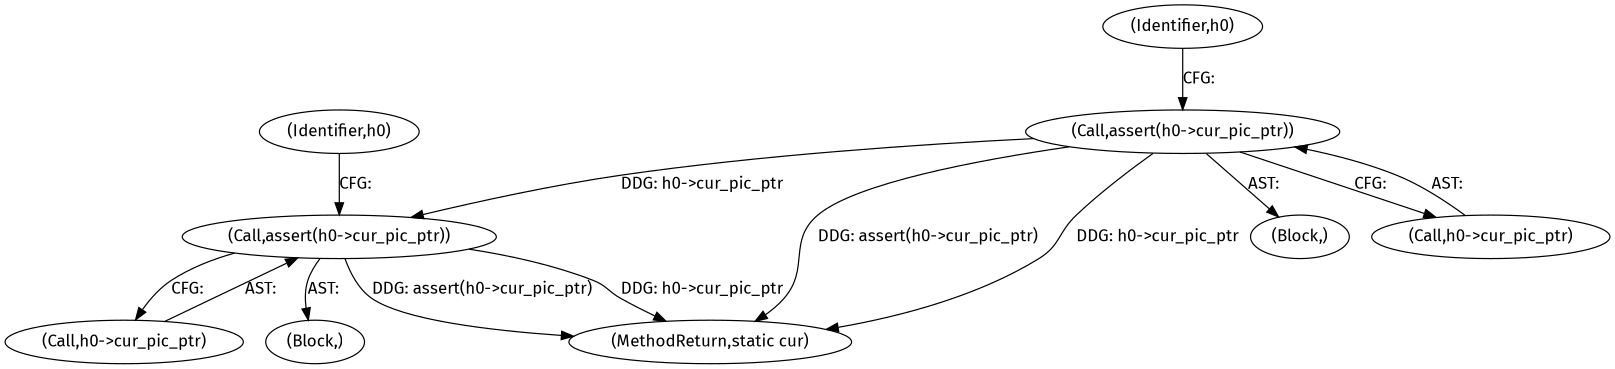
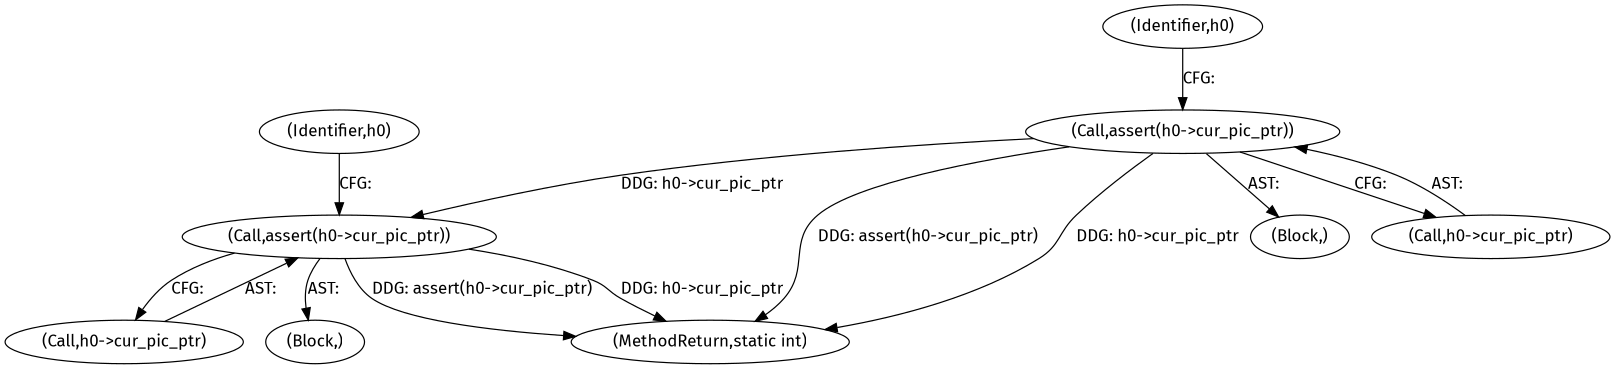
(710, 342) -> (710, 342)
